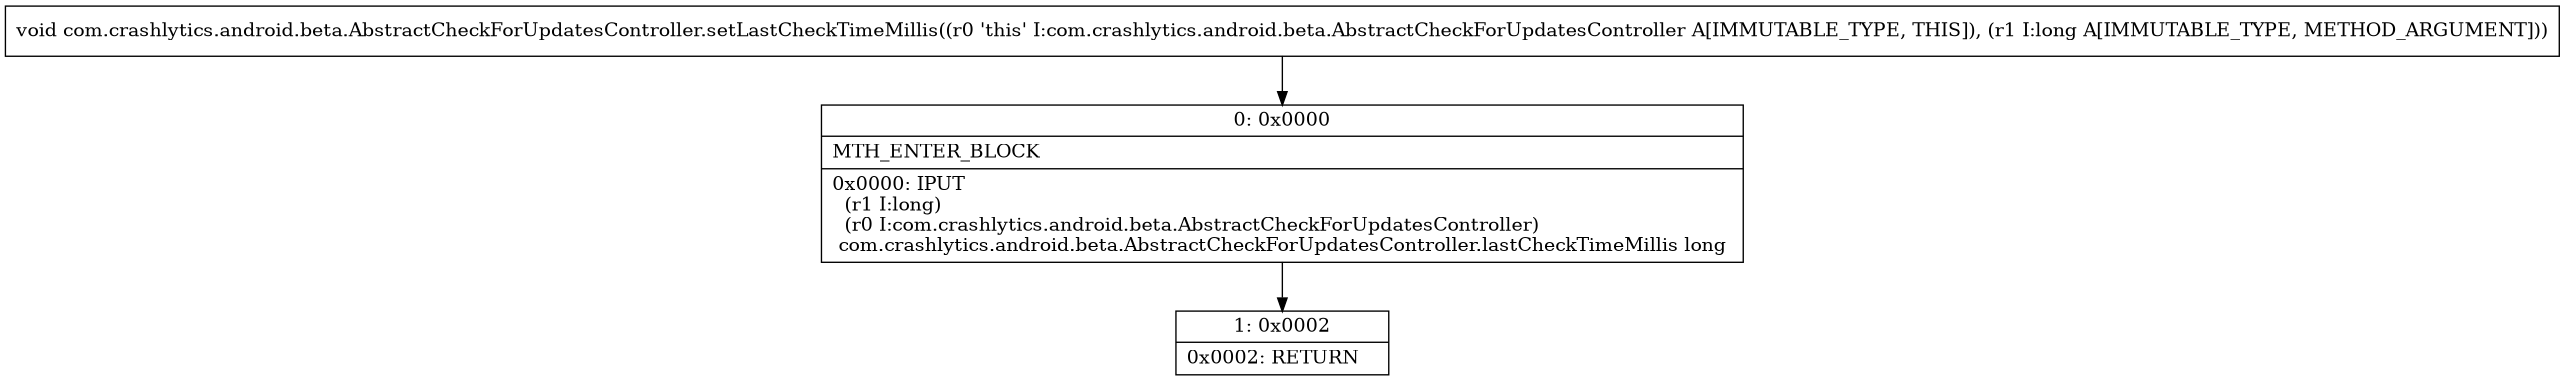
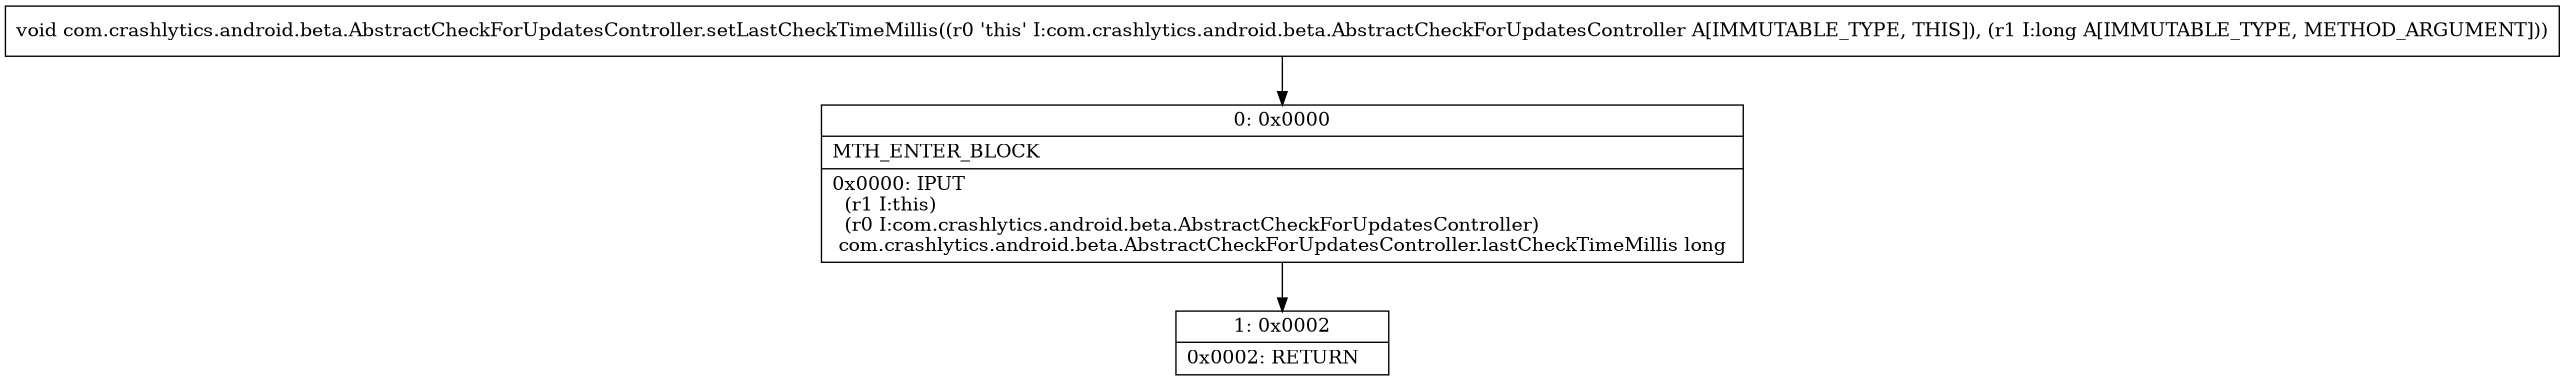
(887, 205) -> (884, 205)
